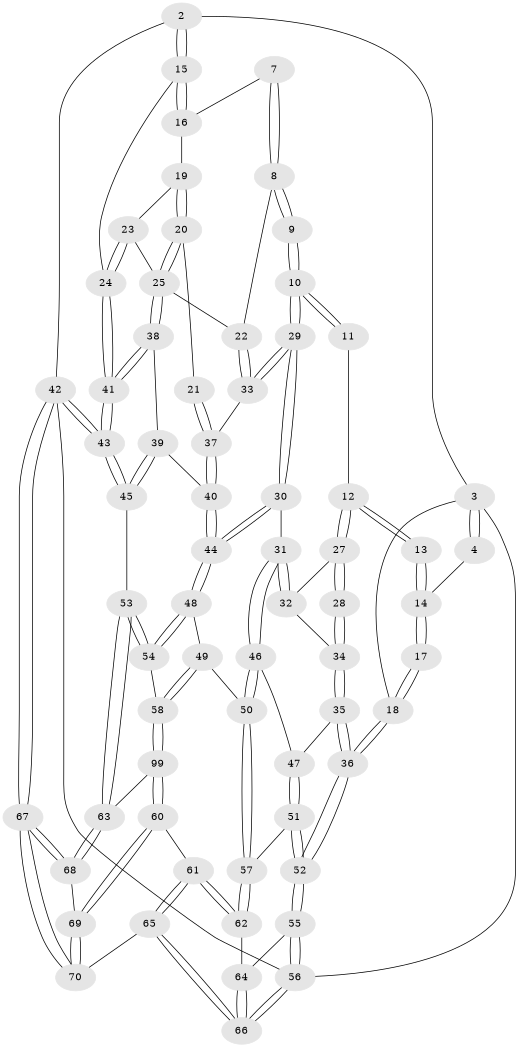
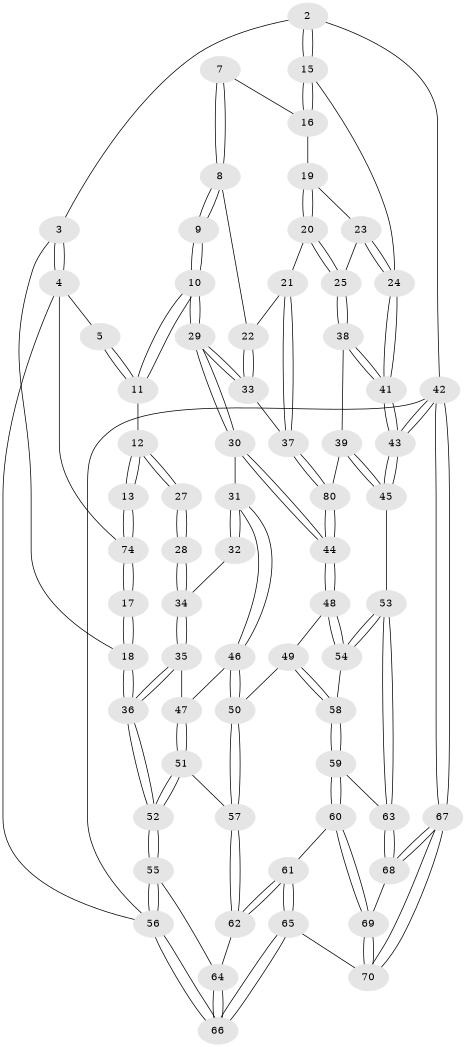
(201, 310) -> (268, 310)
none -> (100, 337)
(211, 497) -> (330, 497)
(313, 577) -> none
(421, 604) -> (128, 550)
(158, 764) -> (336, 764)
(515, 810) -> (3, 642)
